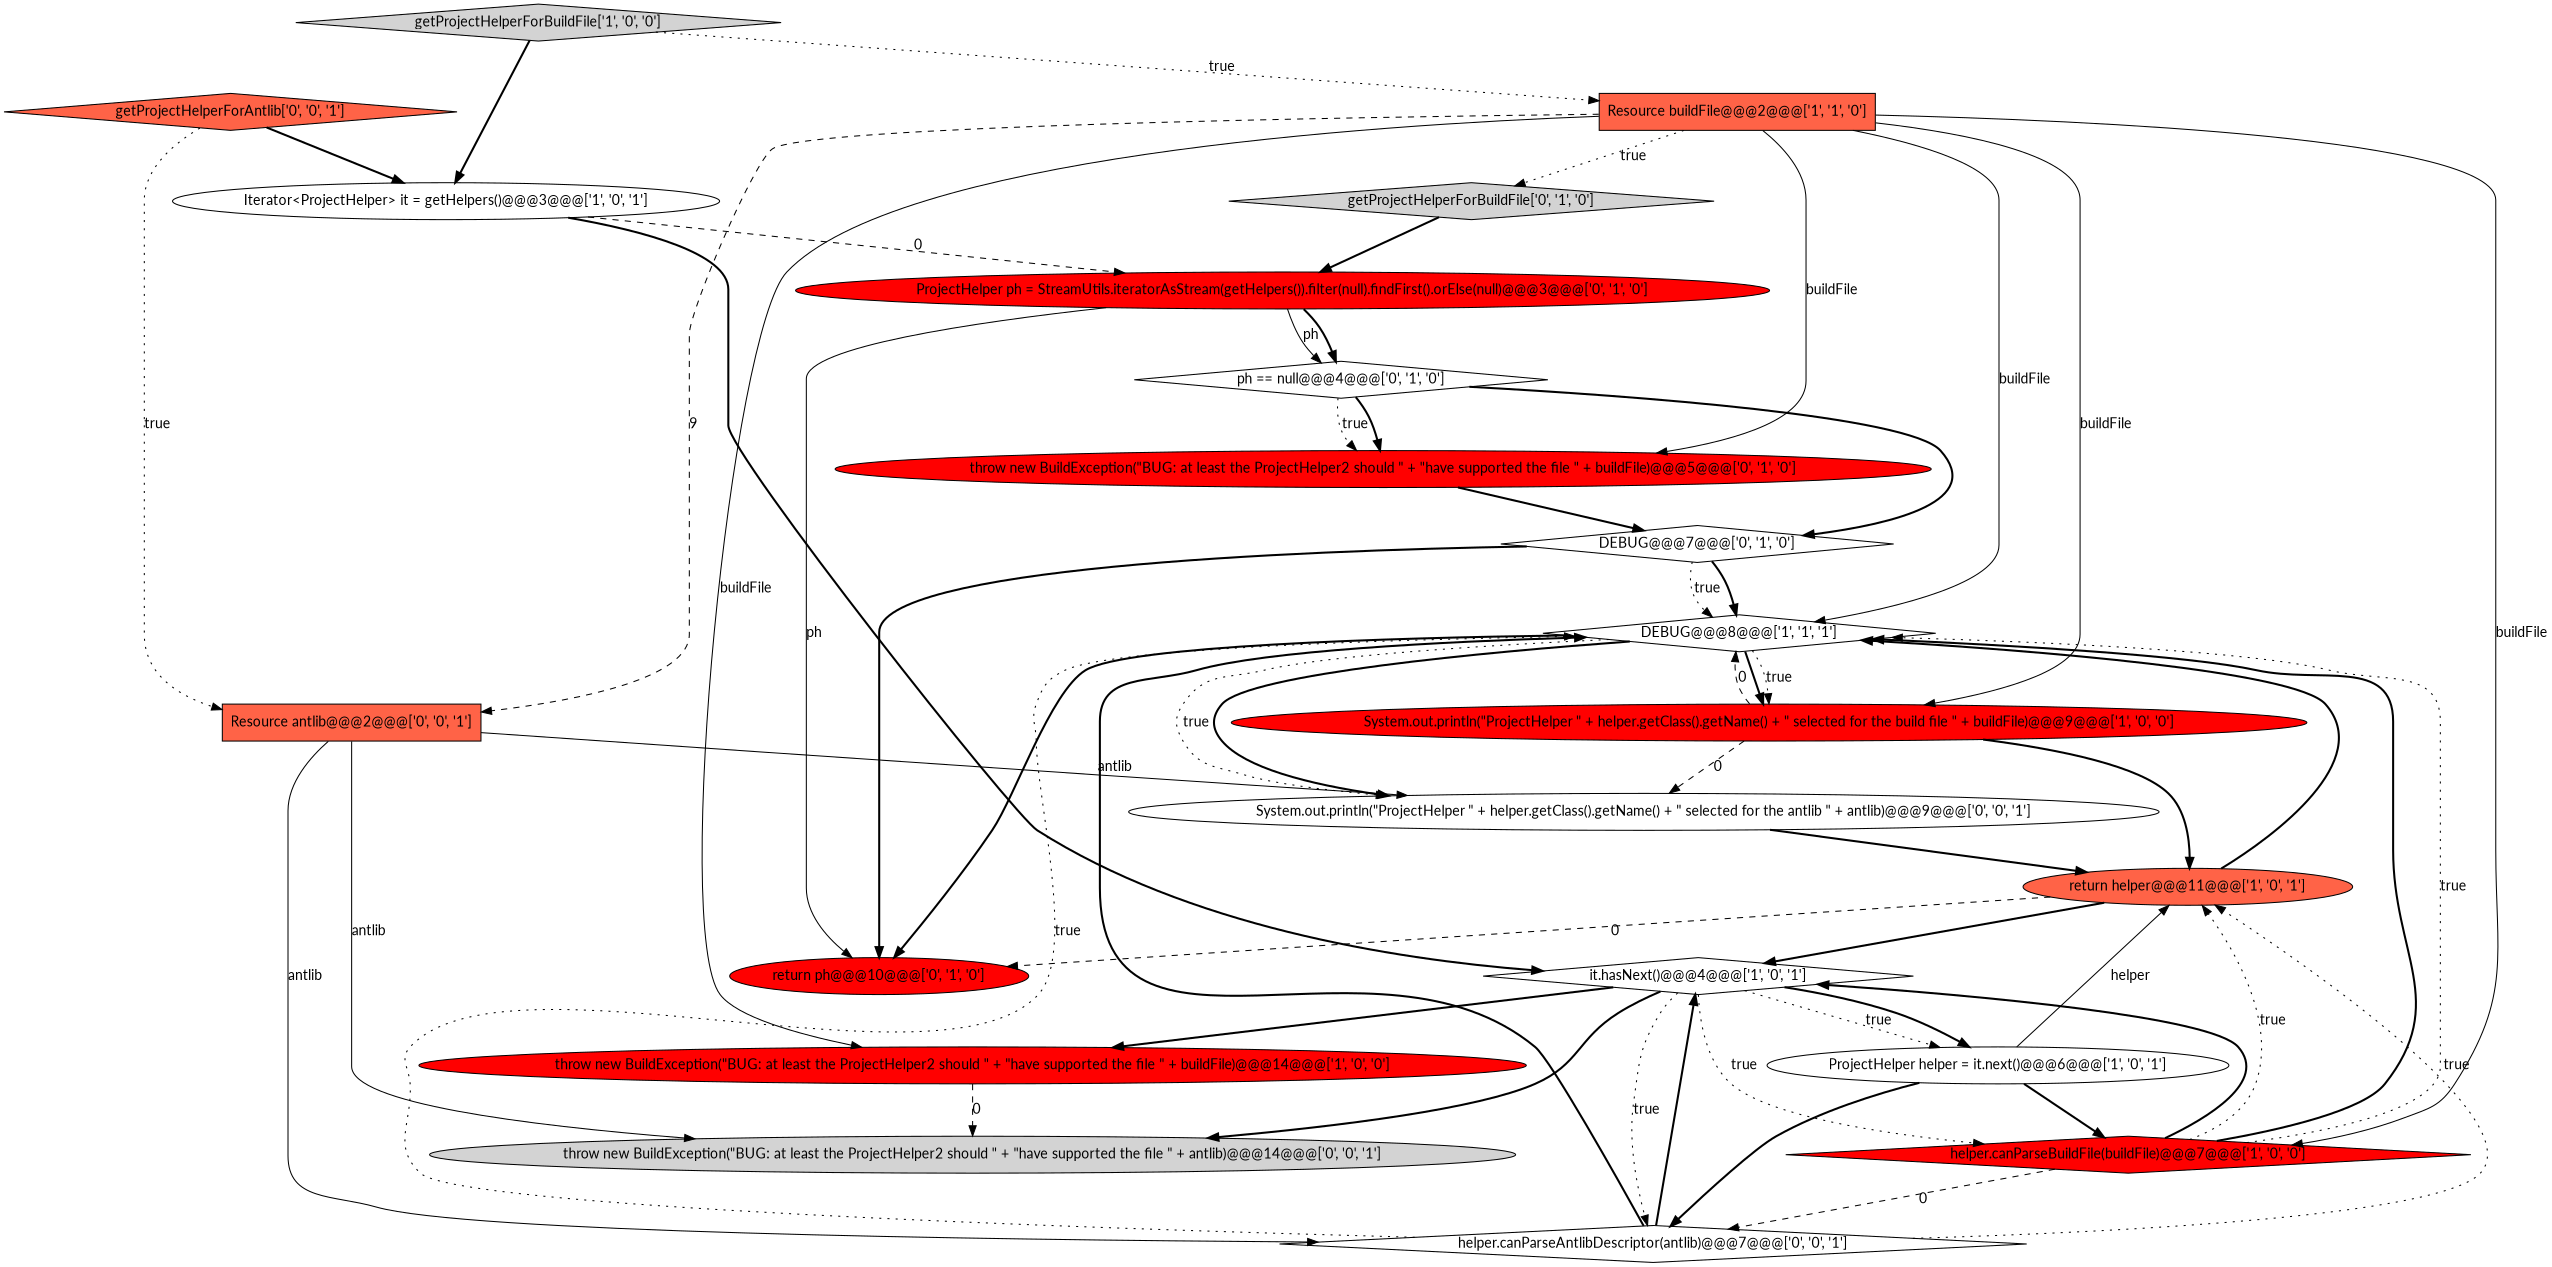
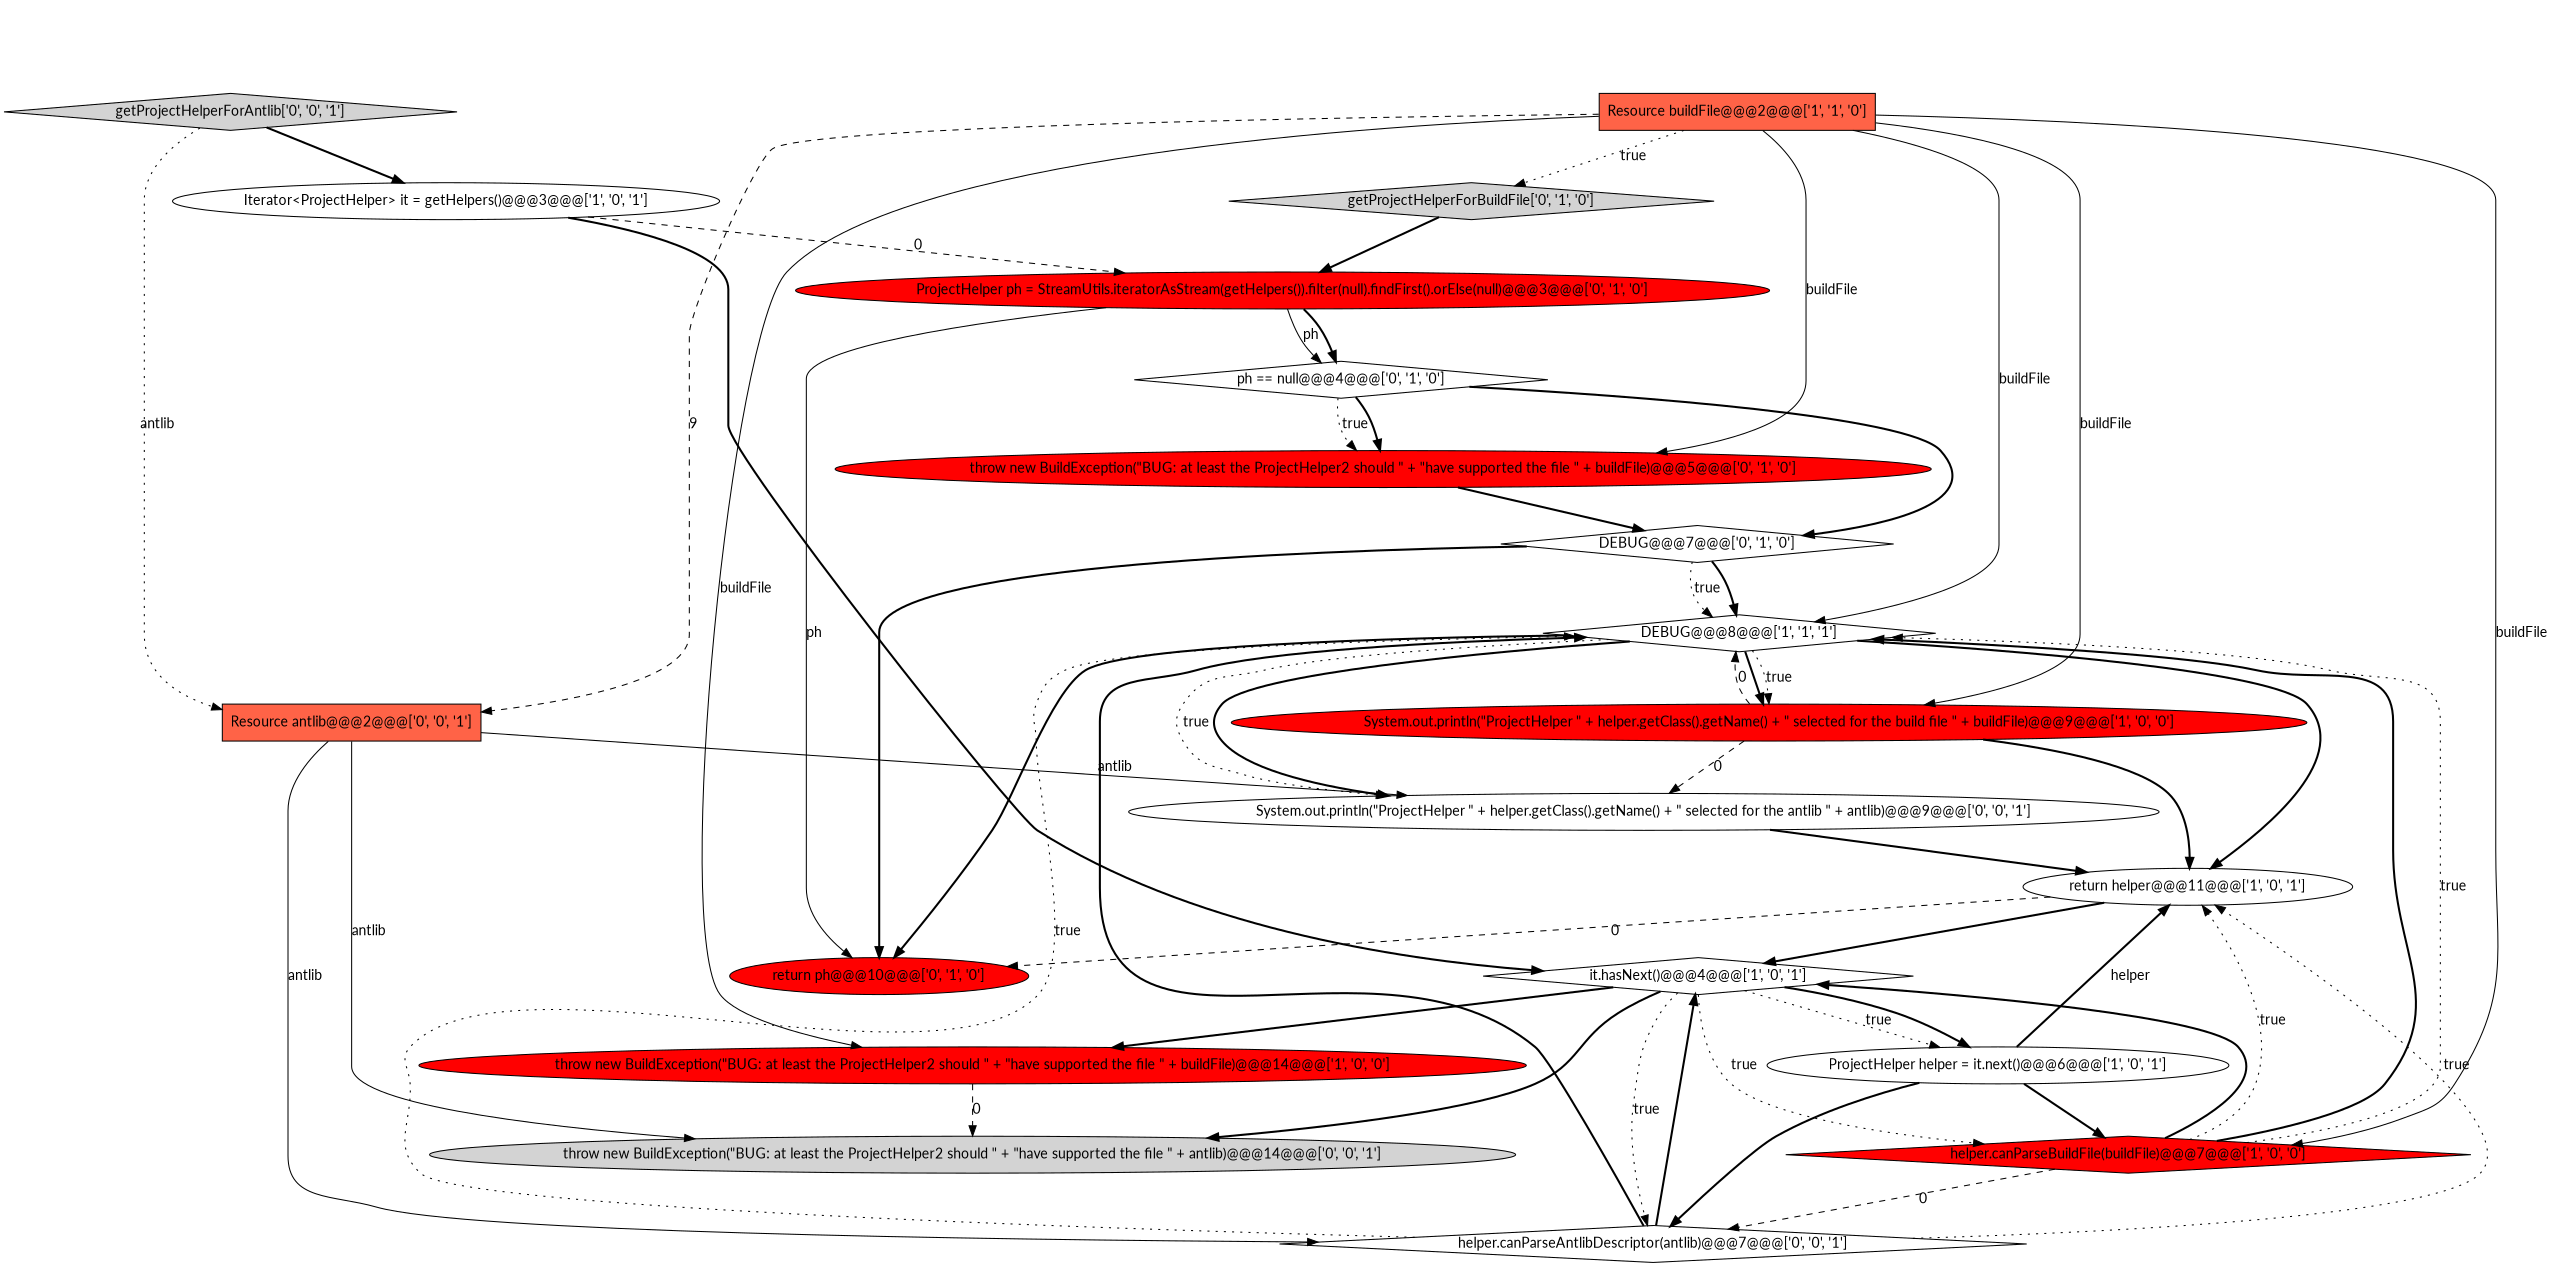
(538, 23) -> none
(231, 112) -> (231, 112)
(158, 424) -> (158, 424)
(2210, 672) -> (2185, 671)
(2188, 887) -> (2188, 887)
(2089, 980) -> (2089, 980)
